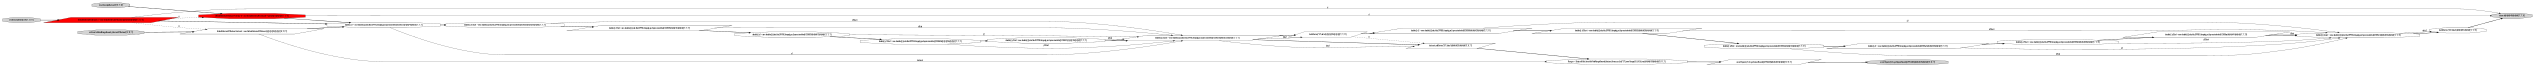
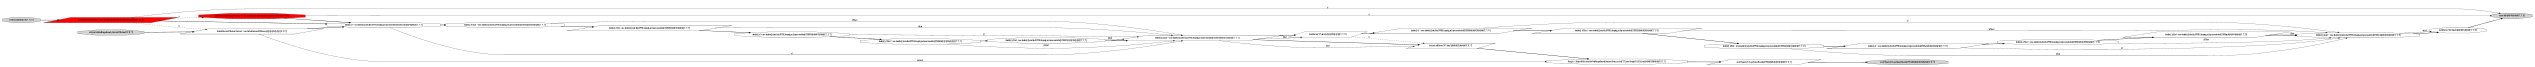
(111, 5) -> none
